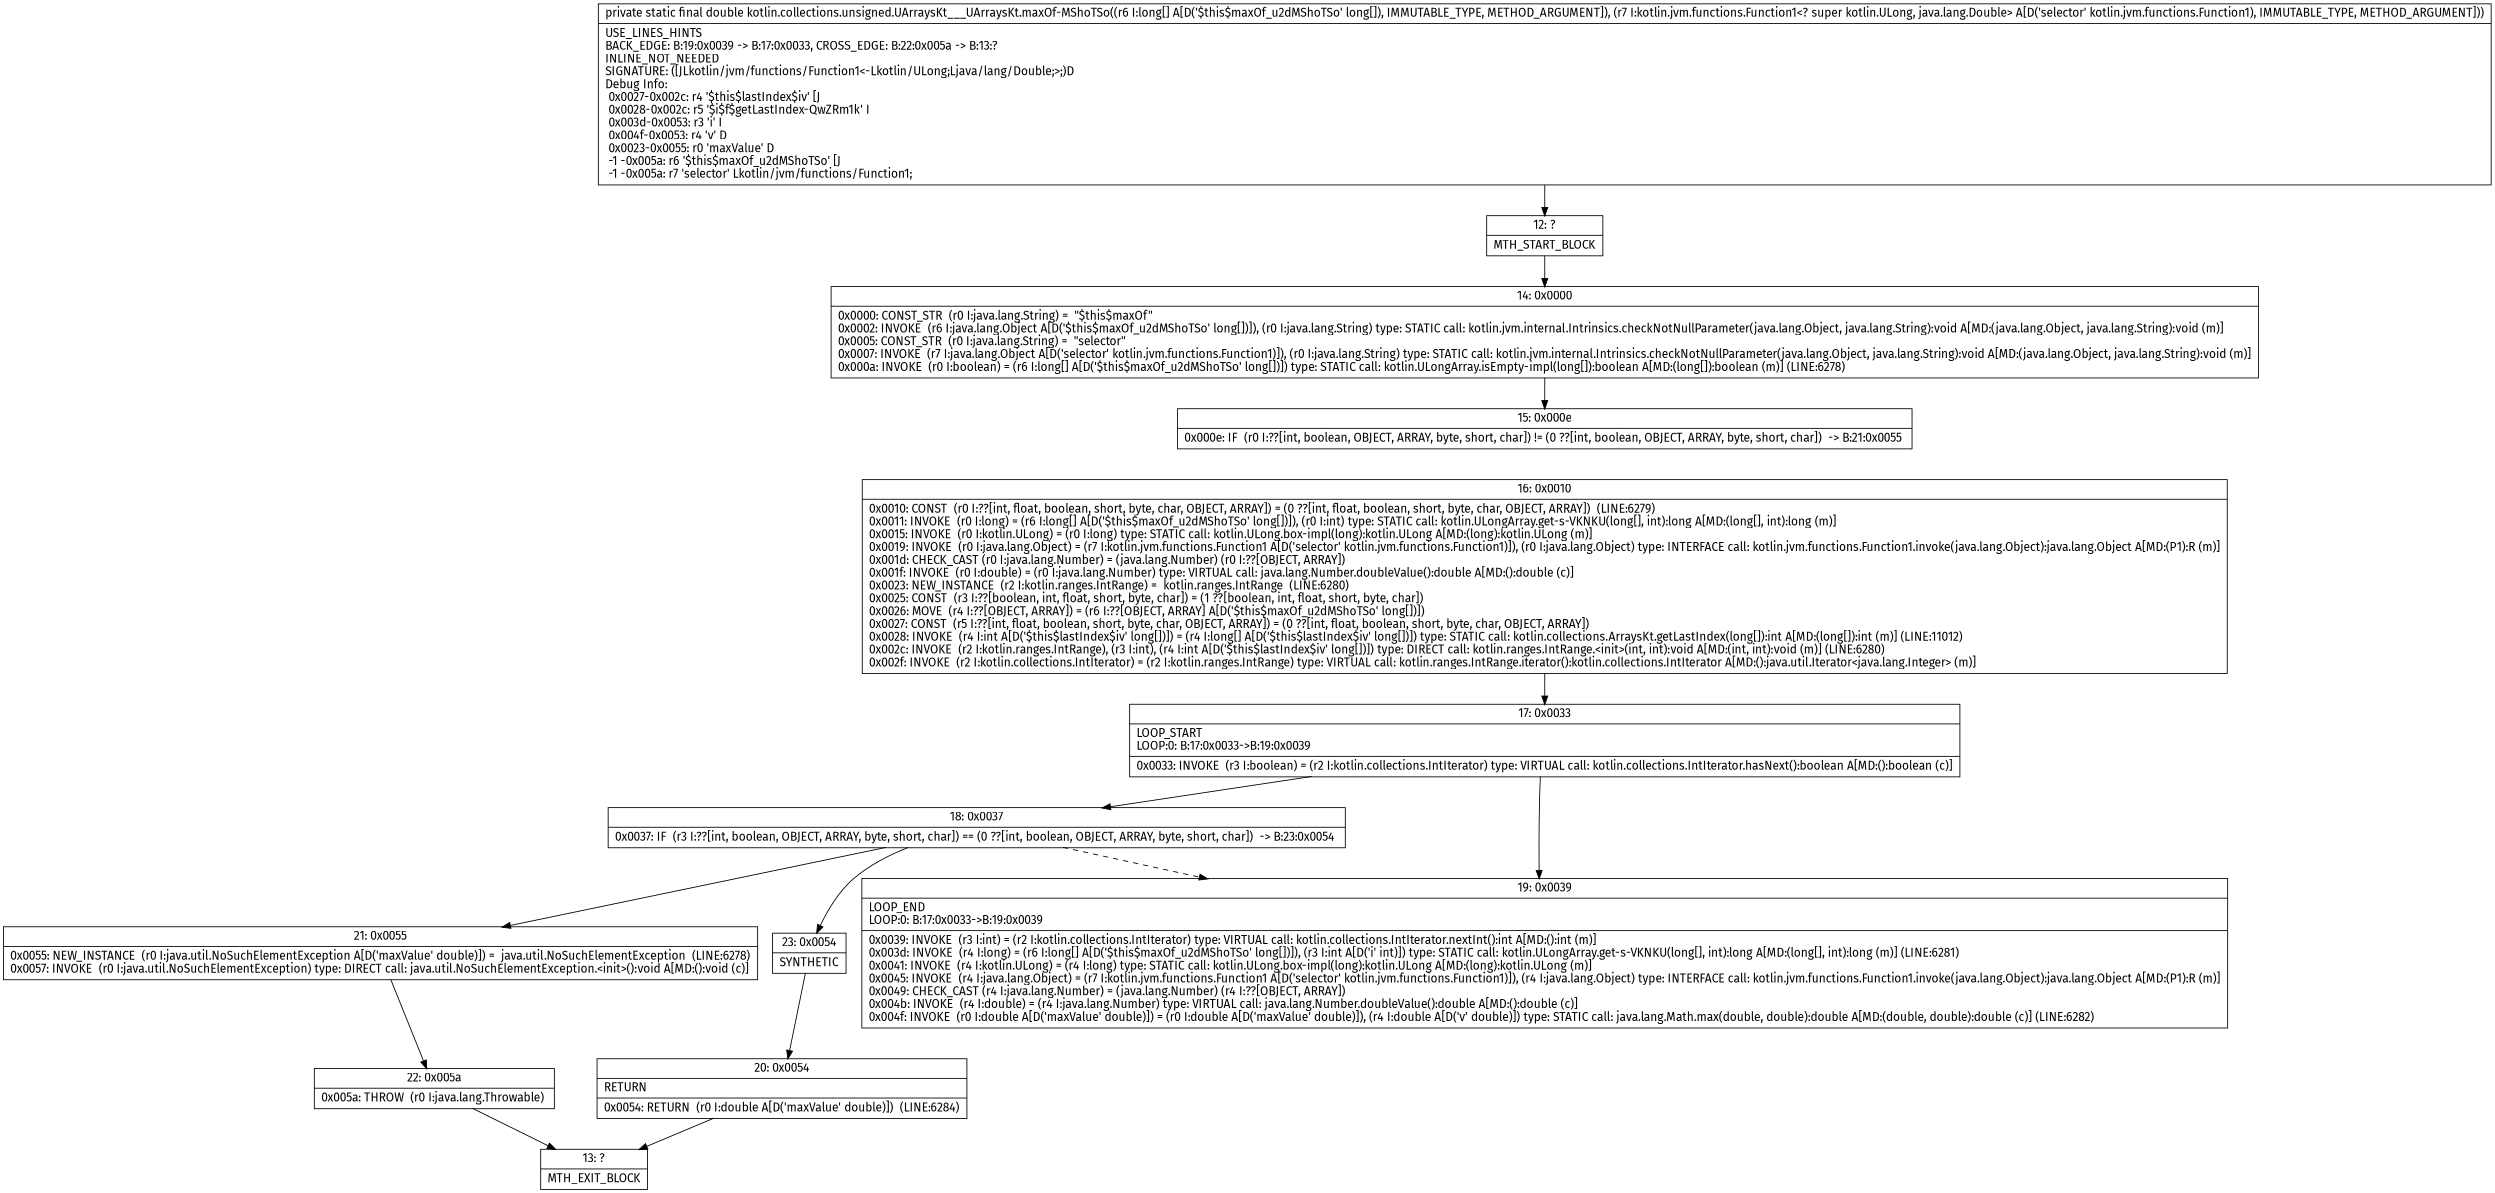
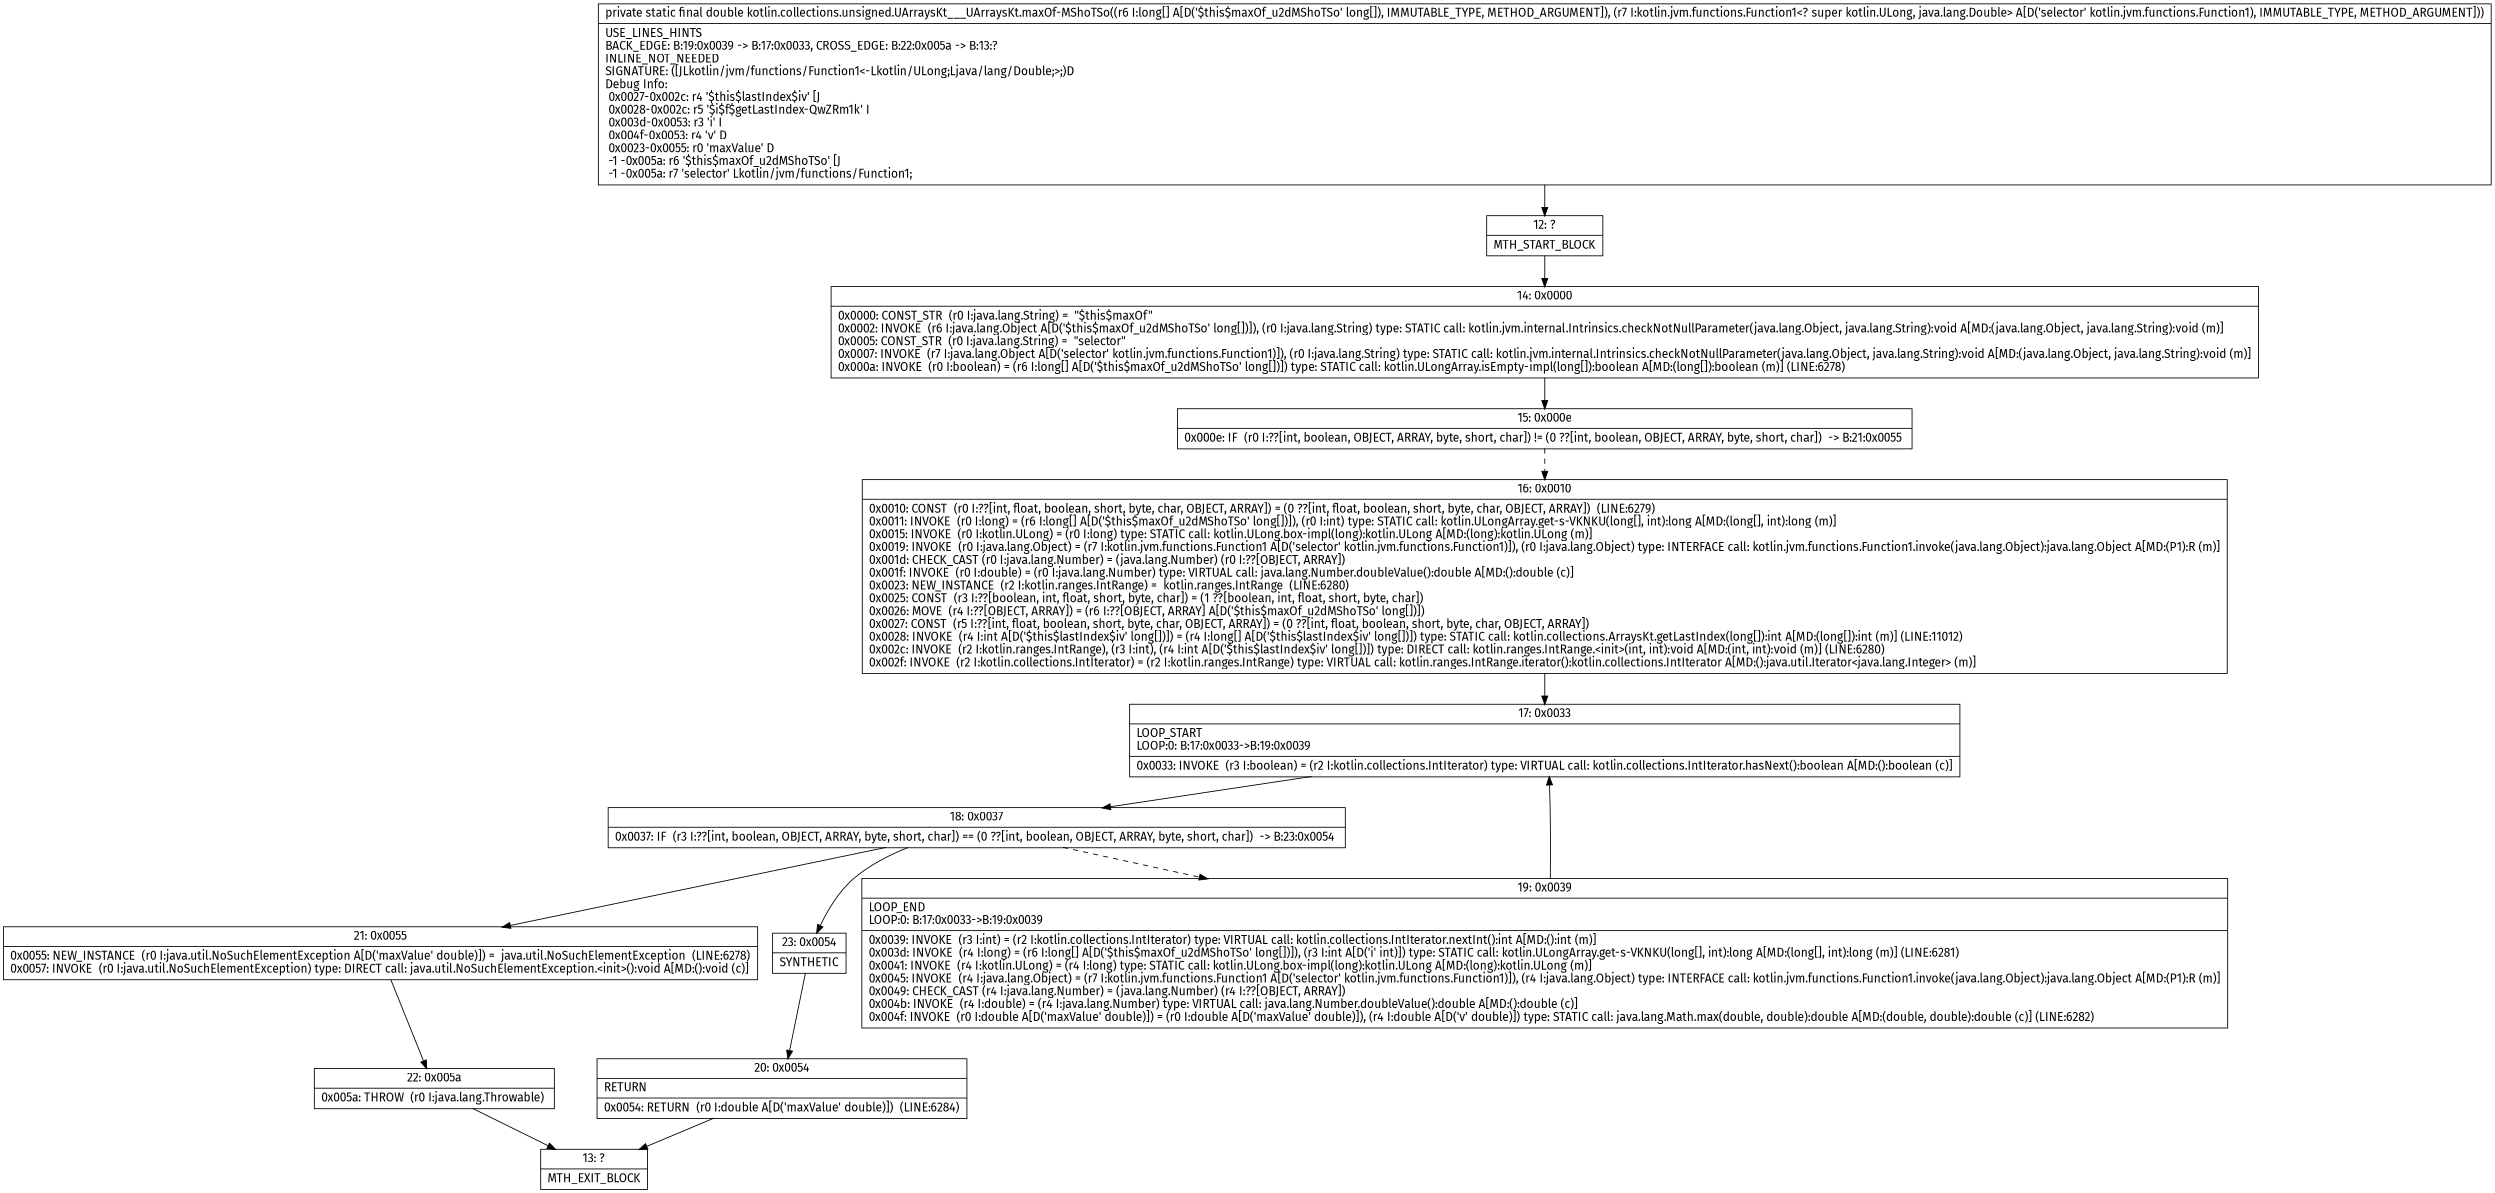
none -> (1545, 460)
(1539, 823) -> (1550, 832)
